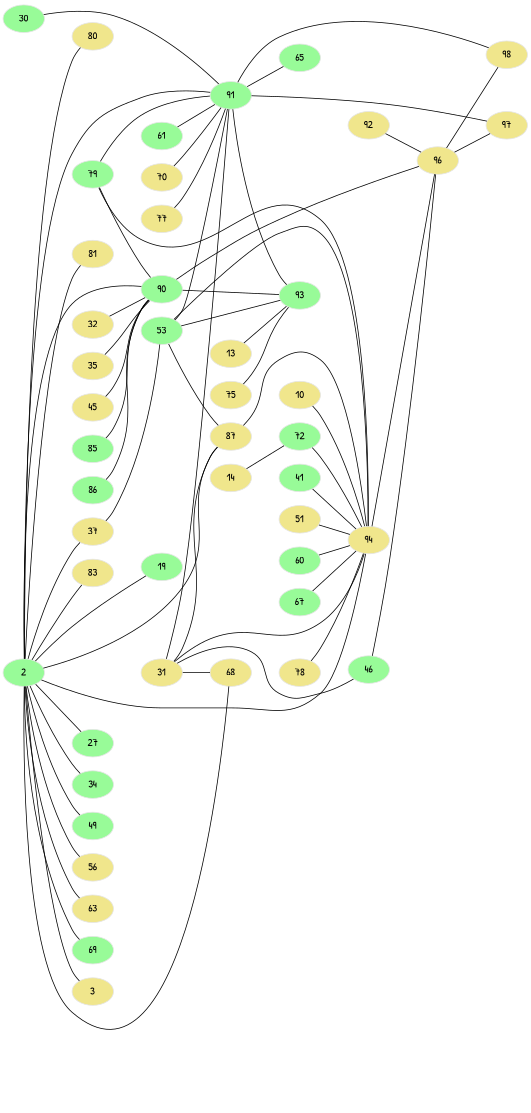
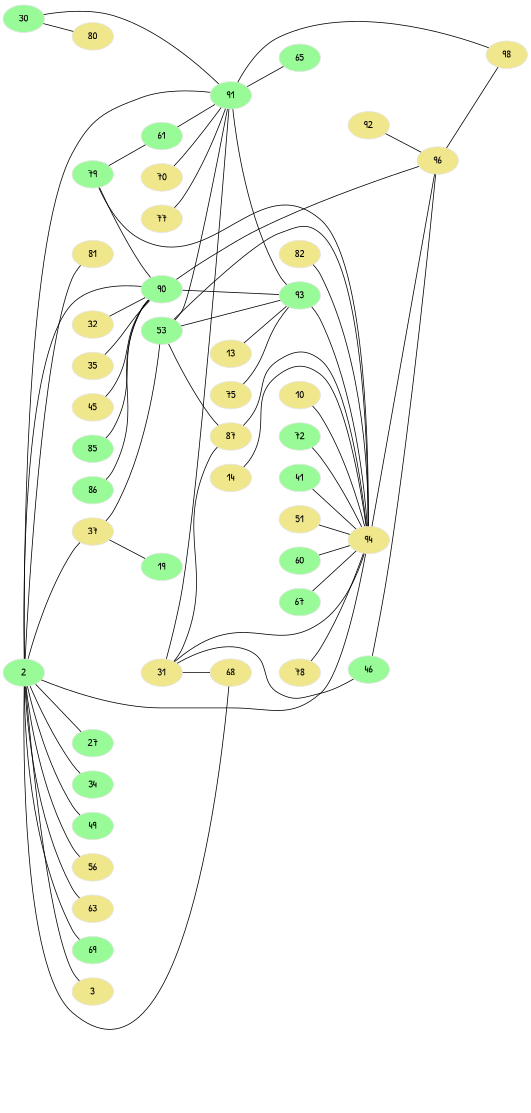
(145, 113) -> (127, 155)
(507, 125) -> none
none -> (300, 254)
(38, 273) -> (58, 27)
none -> (351, 413)
(265, 457) -> (324, 379)
(93, 573) -> none
(172, 599) -> none
(88, 615) -> (127, 549)
